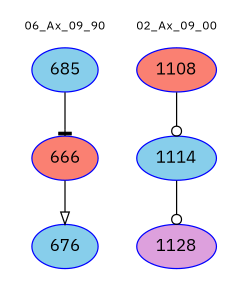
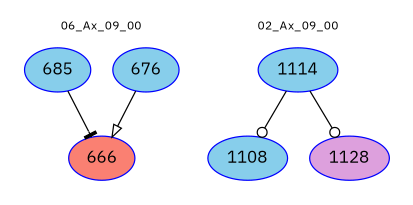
(66, 26) -> (102, 26)
(177, 70) -> (248, 158)
(177, 109) -> (276, 110)
(65, 196) -> (127, 109)
